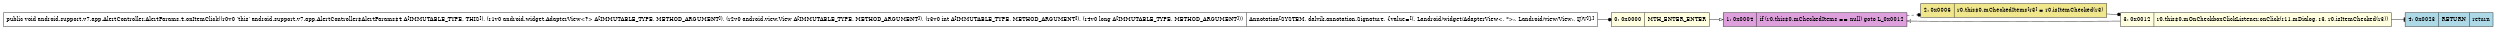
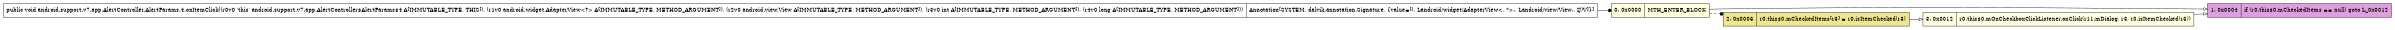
(2112, 14) -> (1914, 19)
(1912, 15) -> (1715, 14)
(1677, 19) -> (1677, 10)
(2449, 20) -> none
